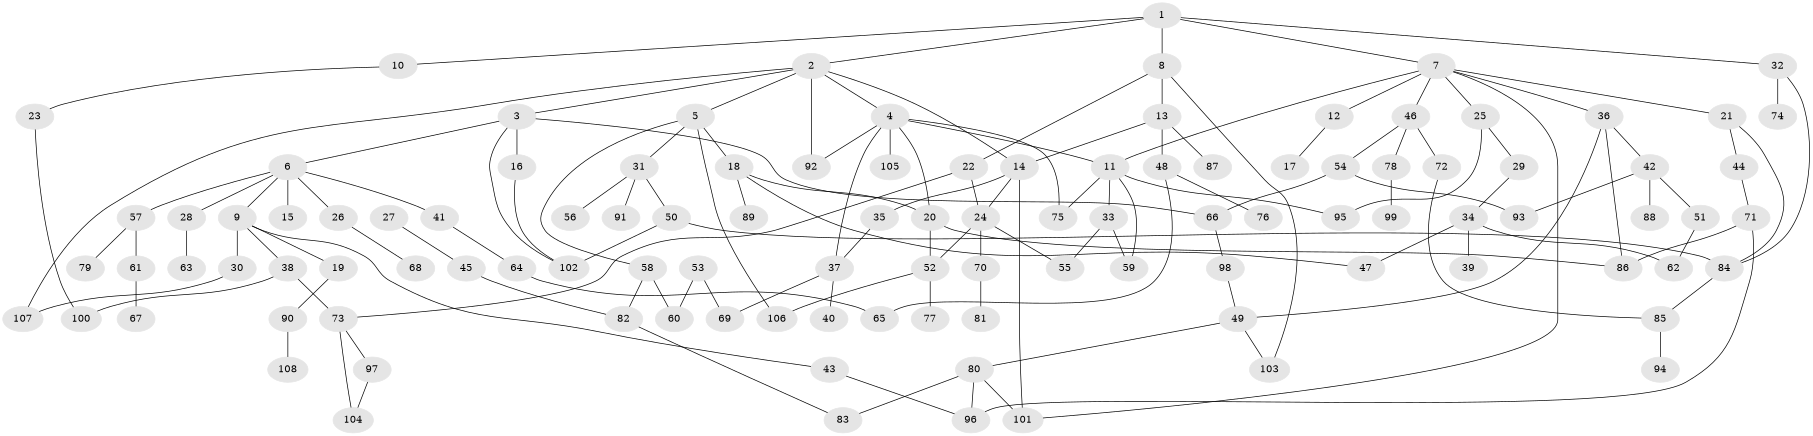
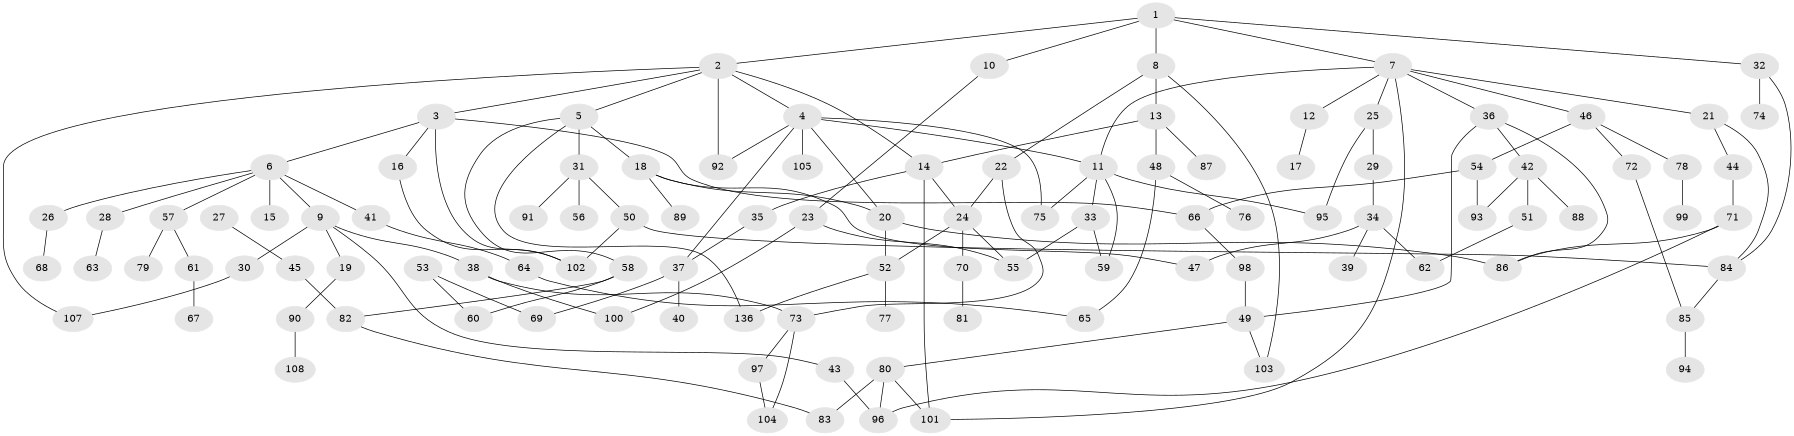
none -> (867, 237)
(777, 319) -> (744, 319)
